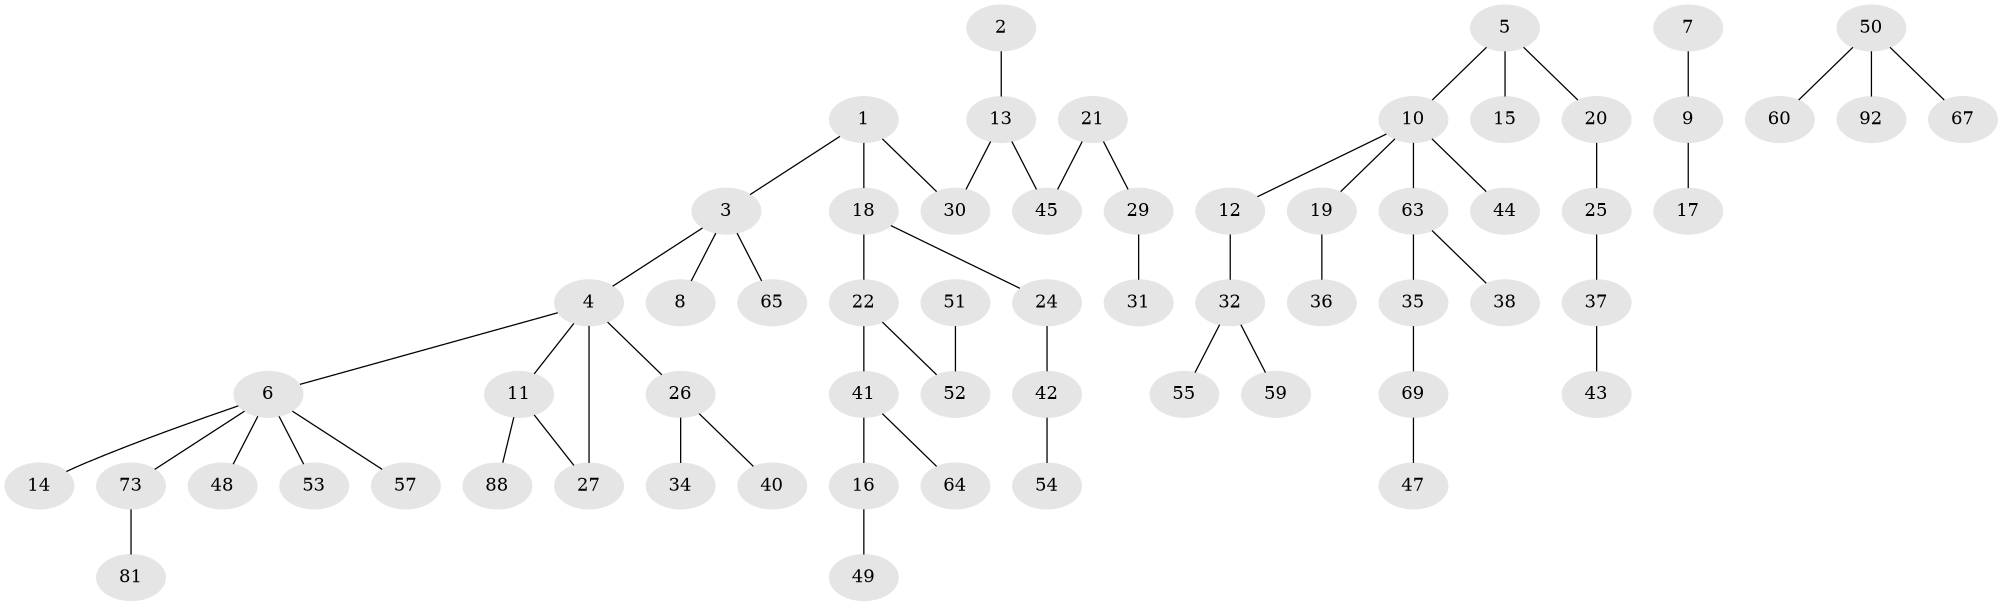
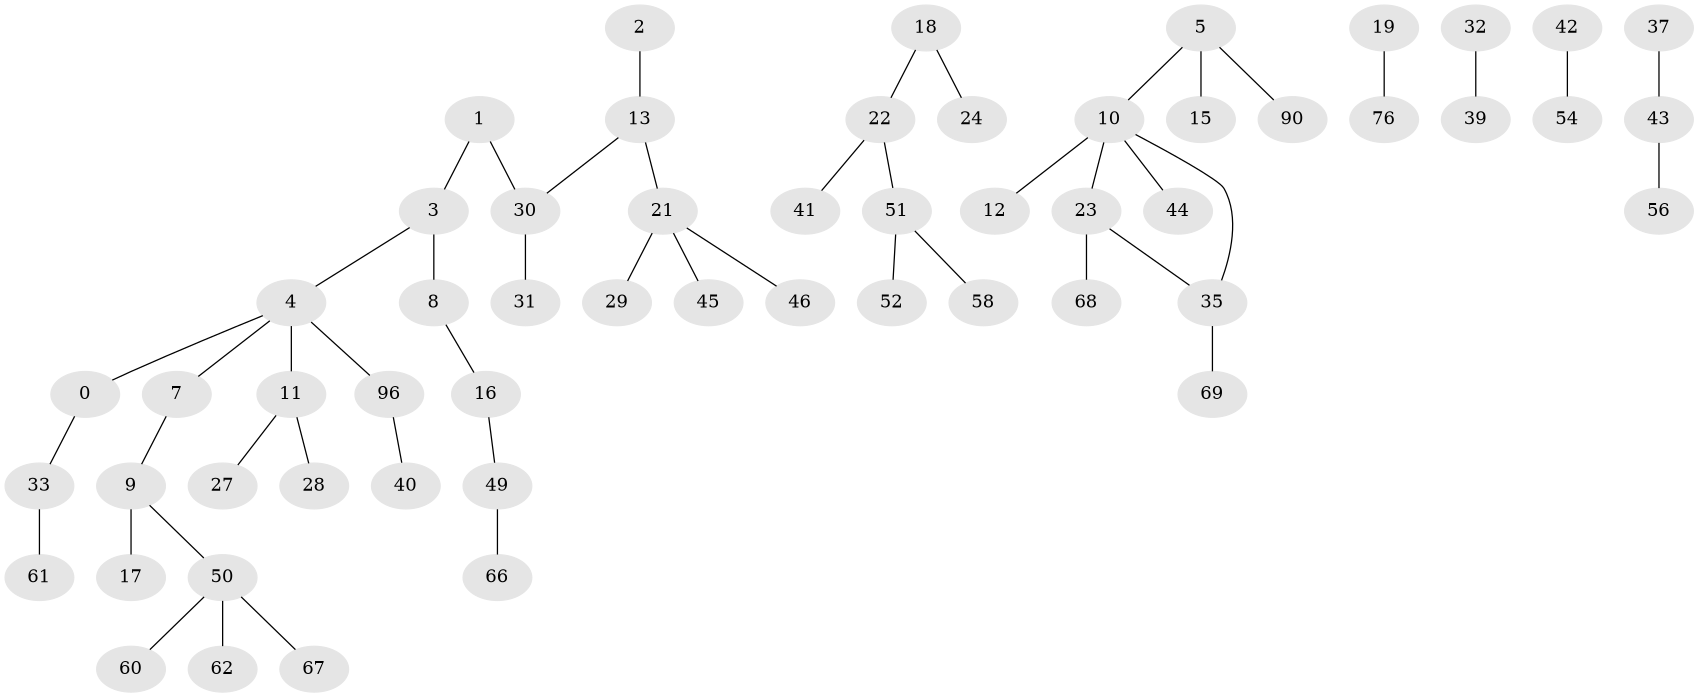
(1597, 120) -> (1293, 120)
(1871, 120) -> (223, 669)
(1024, 165) -> (651, 165)
(1368, 165) -> (1221, 185)
(864, 166) -> none
(1413, 211) -> (1086, 211)
(1597, 211) -> none
none -> (1659, 211)
(1139, 257) -> (525, 257)
(1230, 257) -> none
(772, 303) -> none
none -> (800, 303)
none -> (983, 303)
(1322, 303) -> (1384, 120)
(1505, 303) -> (1086, 303)
(909, 348) -> (889, 165)
(1047, 349) -> none
(268, 394) -> (85, 394)
(589, 394) -> (234, 349)
(681, 394) -> (389, 394)
(1184, 394) -> none
(1276, 394) -> (1476, 120)
(864, 440) -> (460, 349)
(39, 486) -> none
(131, 486) -> (39, 486)
(223, 486) -> none
(314, 486) -> none
(406, 486) -> none
(497, 486) -> (314, 486)
(681, 486) -> none
(955, 486) -> none
(1413, 486) -> none
none -> (177, 532)
(131, 578) -> (39, 578)
none -> (497, 578)
